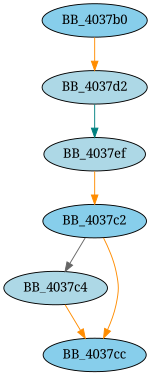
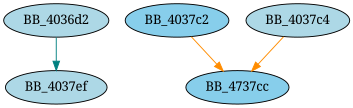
(95, 20) -> none
(95, 87) -> (56, 20)
(95, 183) -> none
(78, 251) -> none
(95, 355) -> (237, 87)
